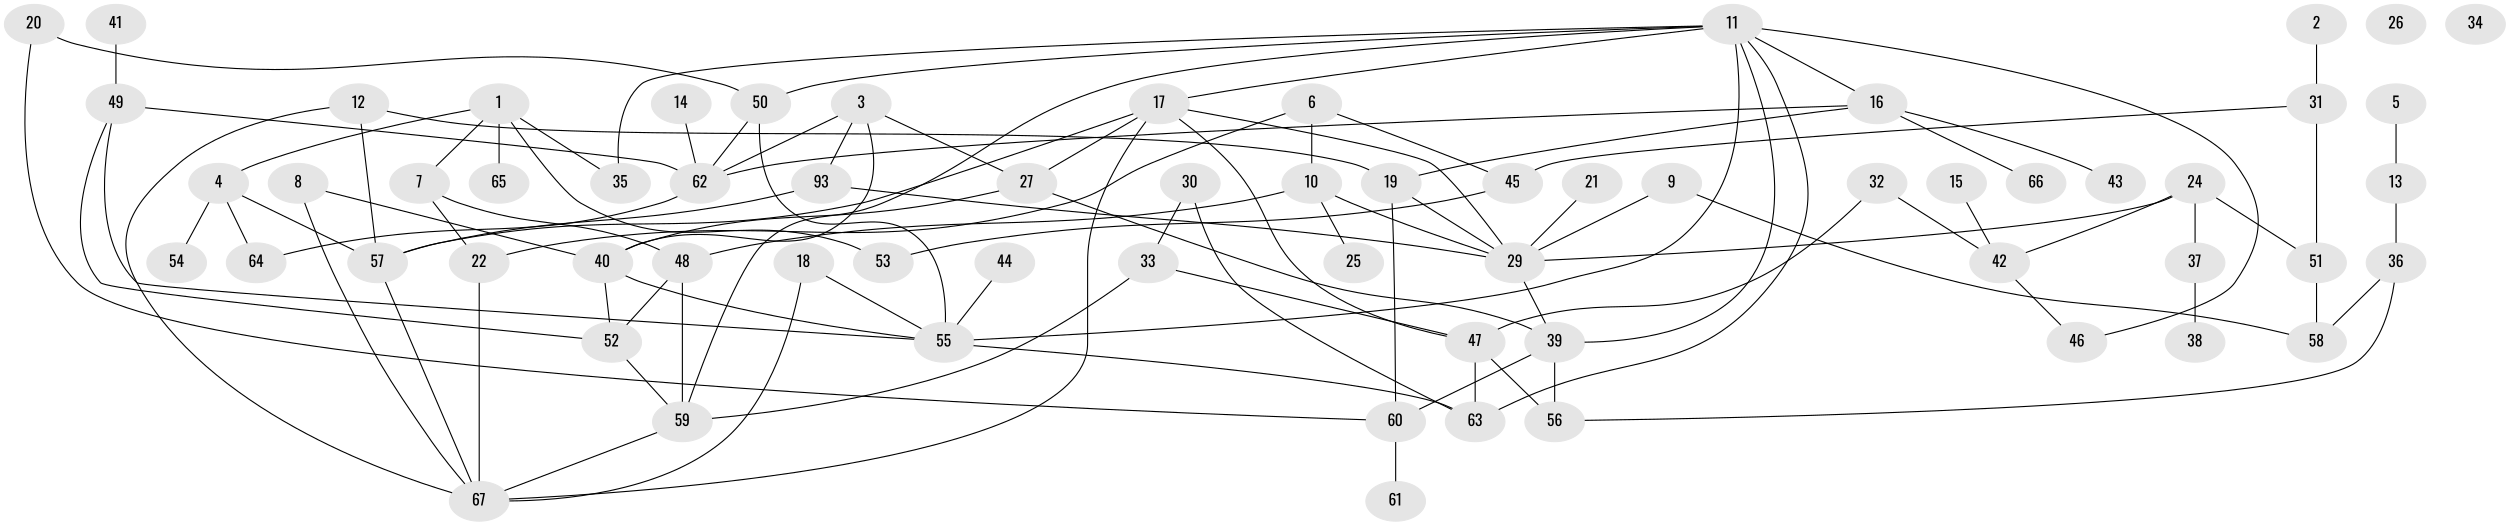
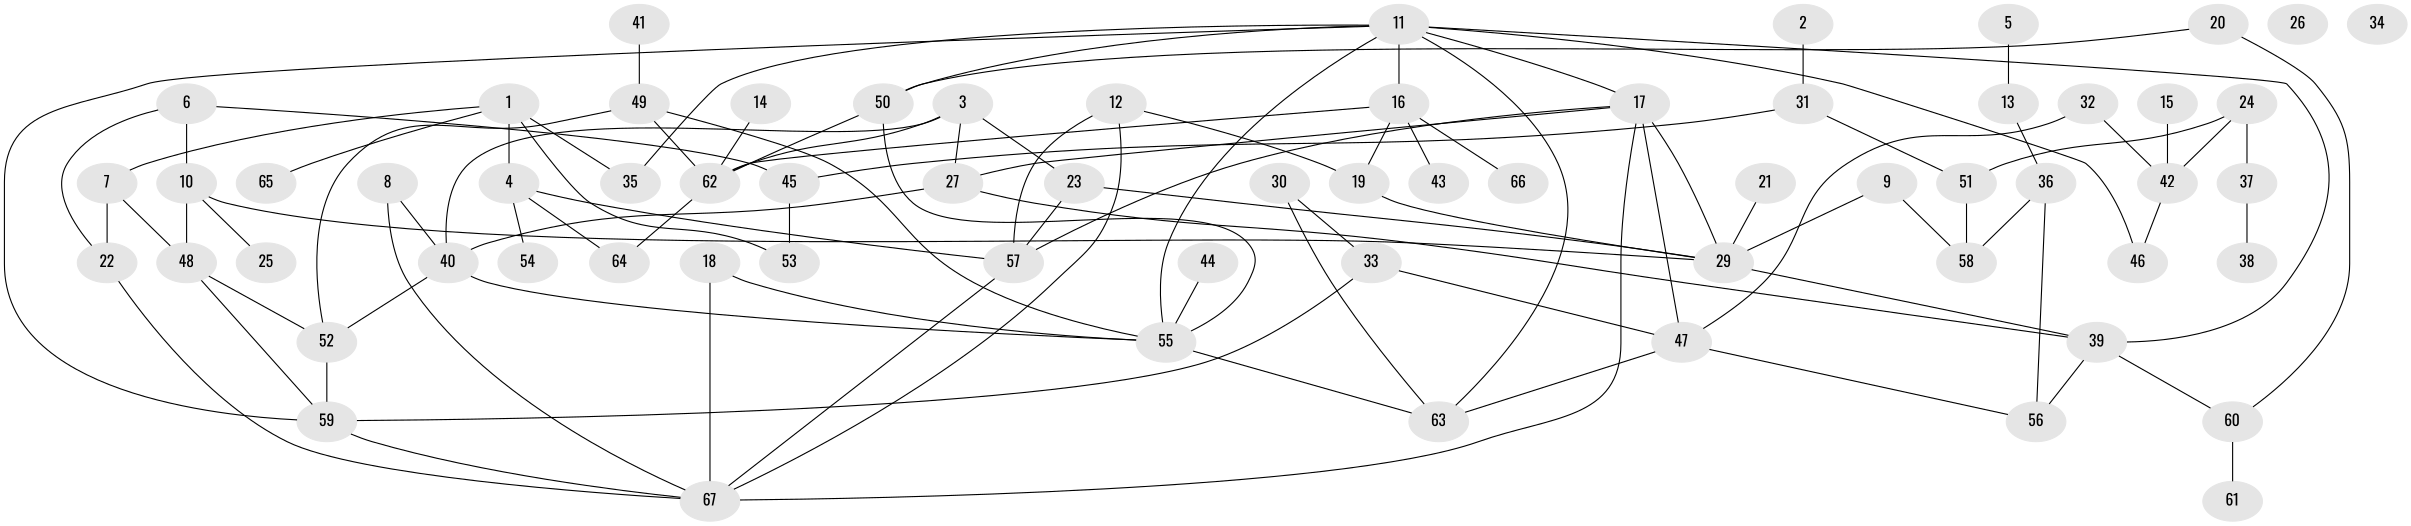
(822, 183) -> (1074, 183)
(1860, 241) -> none
(1394, 288) -> none
